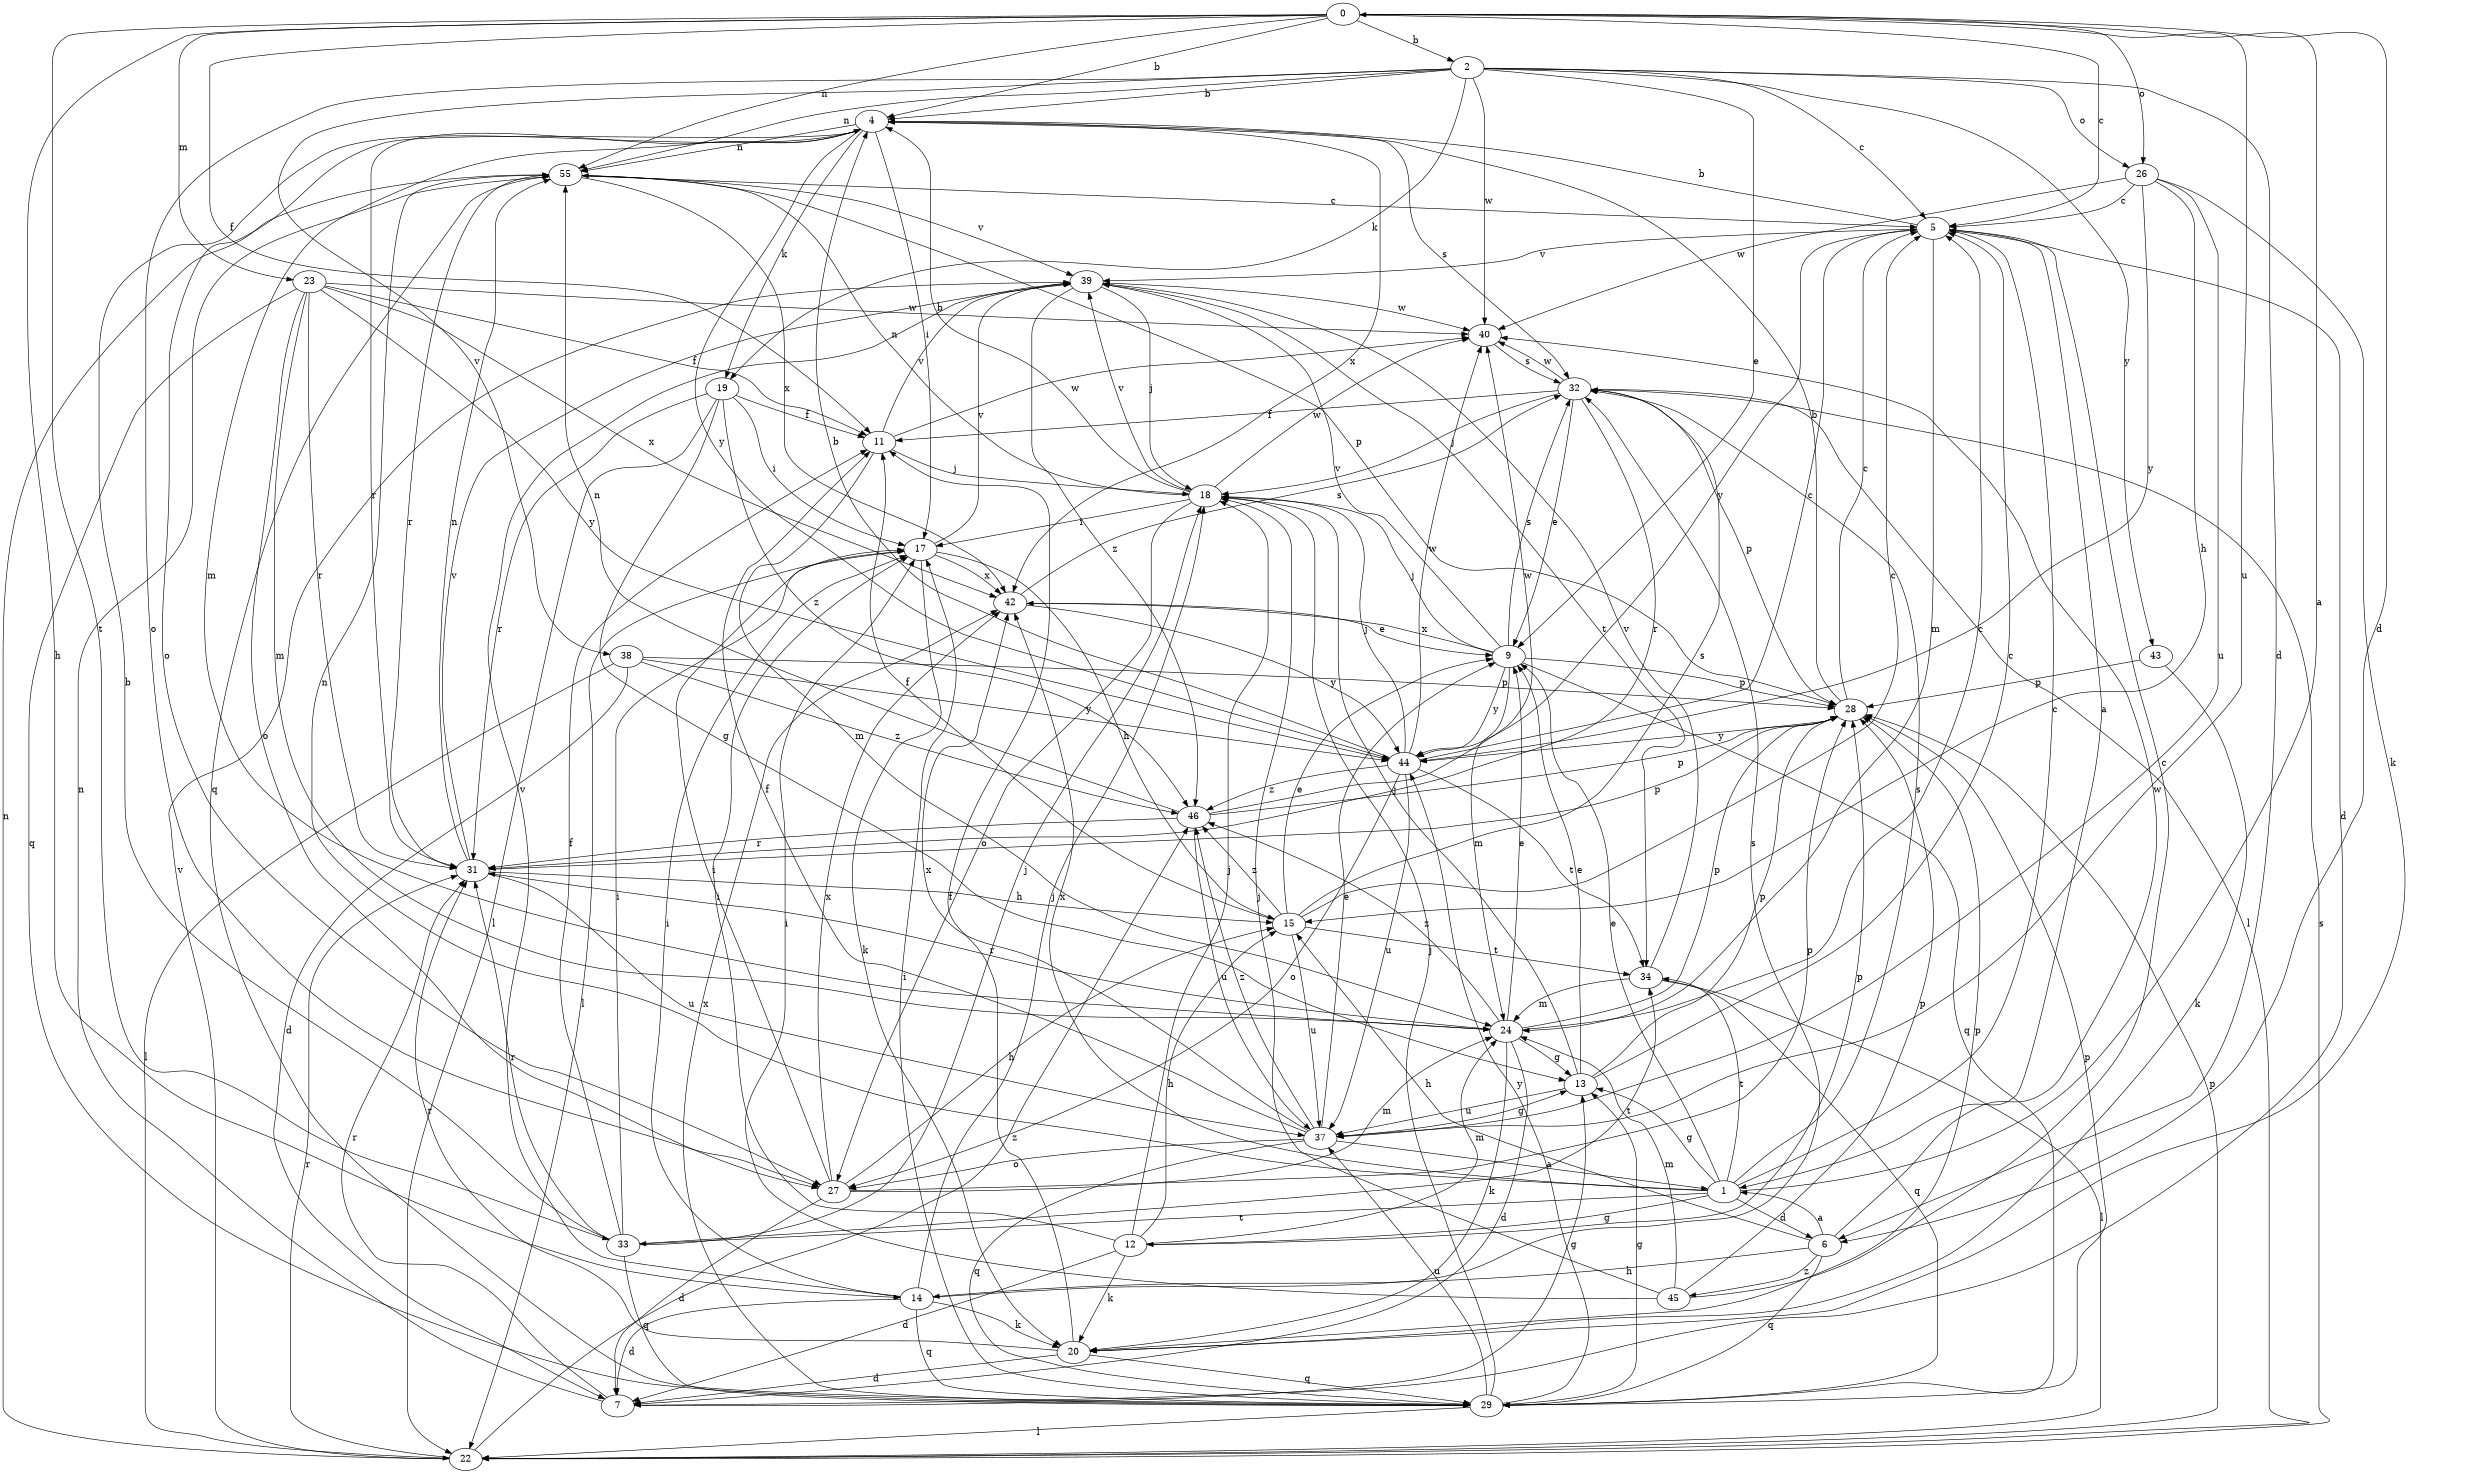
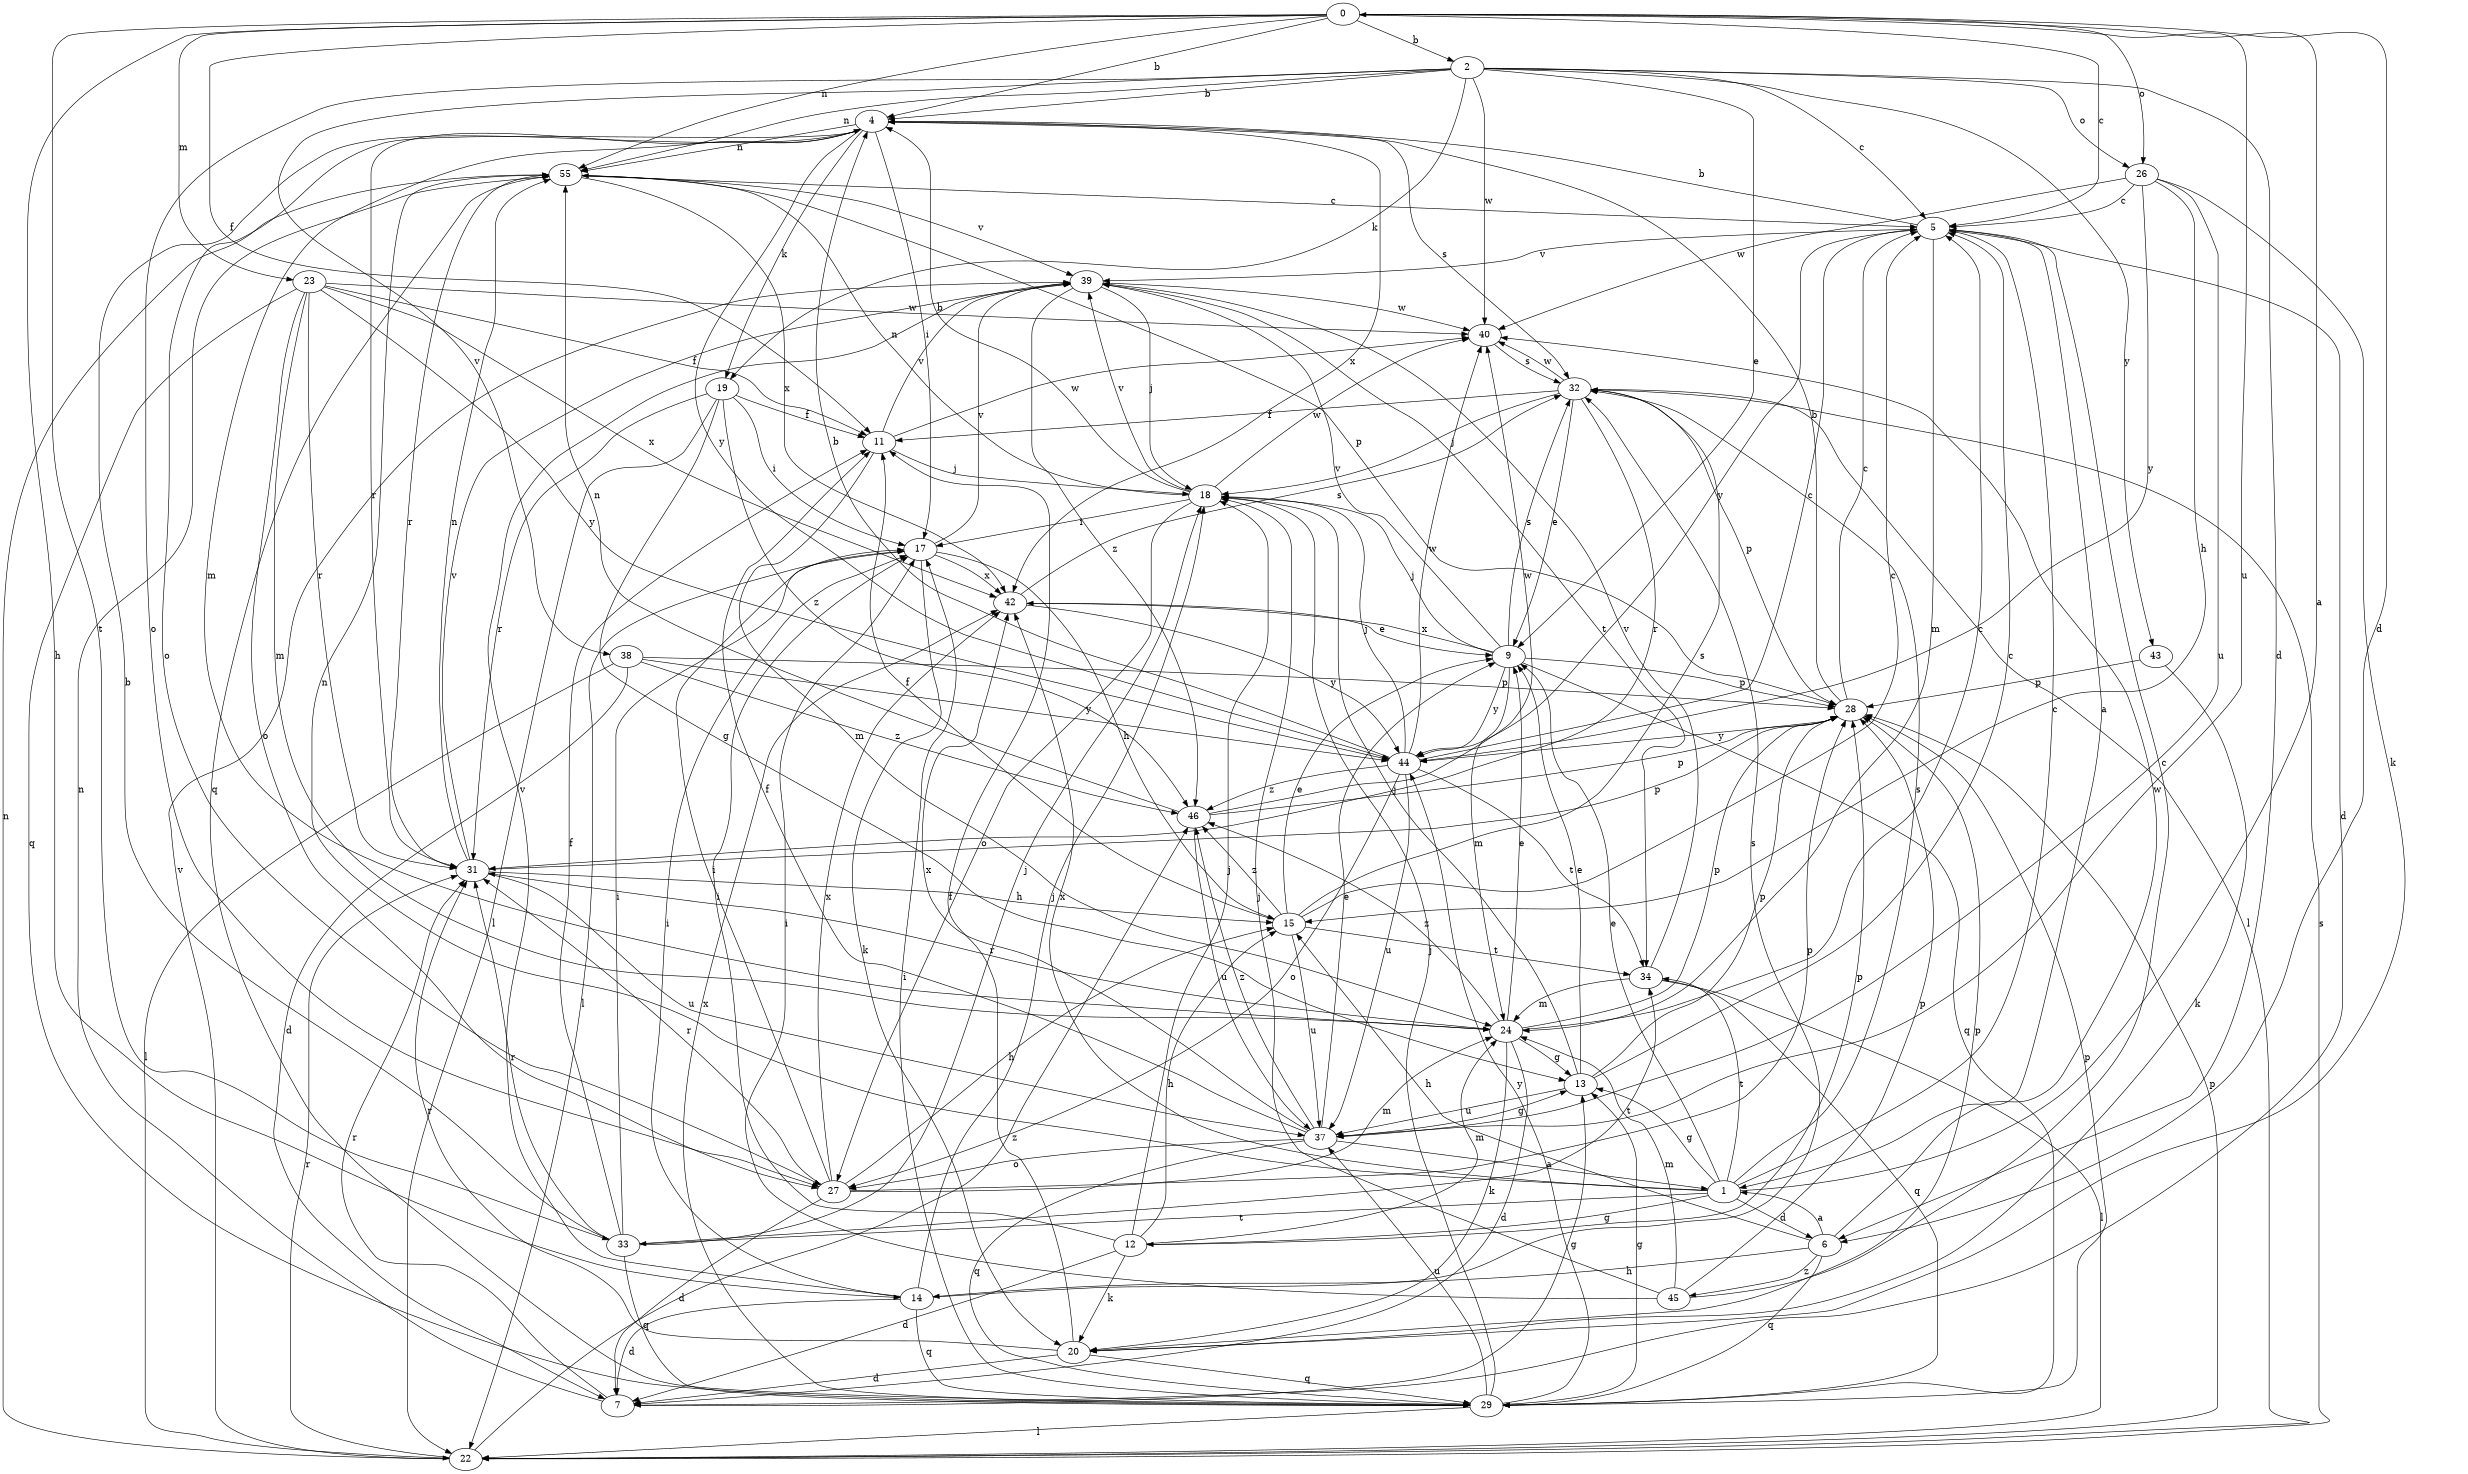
(852, 833) -> (665, 1023)
(995, 1318) -> none
